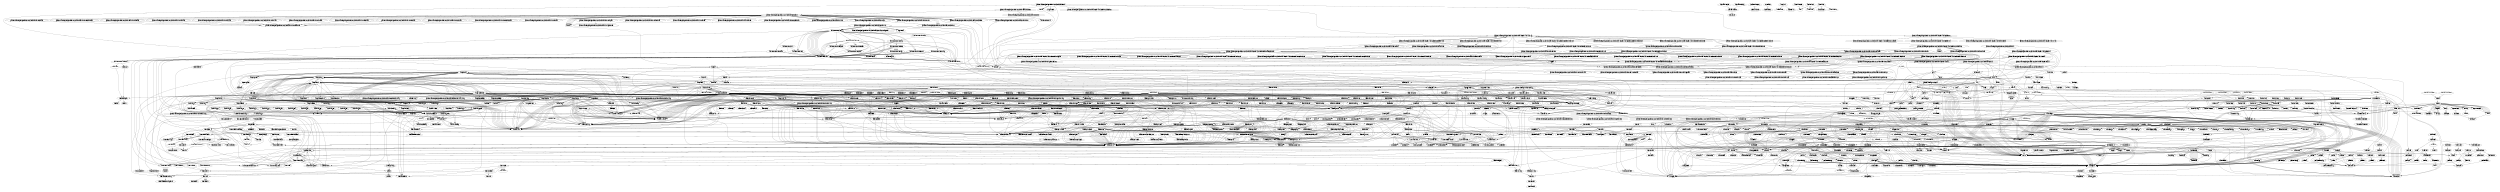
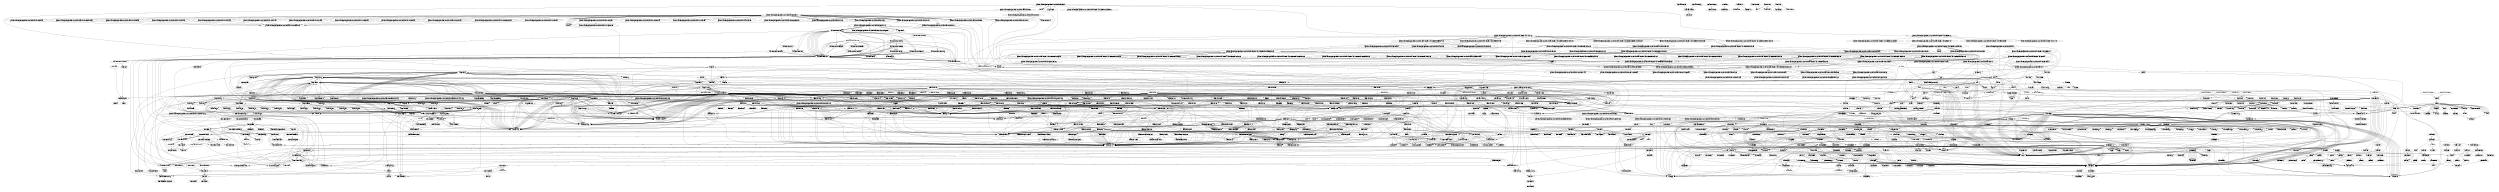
(1783, 5) -> (1740, 5)
(1573, 104) -> (1572, 104)
